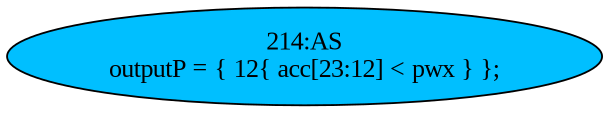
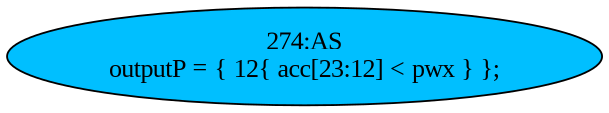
(305, 56) -> (305, 56)
